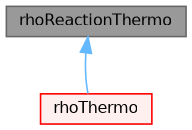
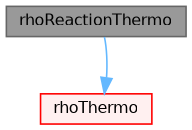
(86, 73) -> (107, 57)
